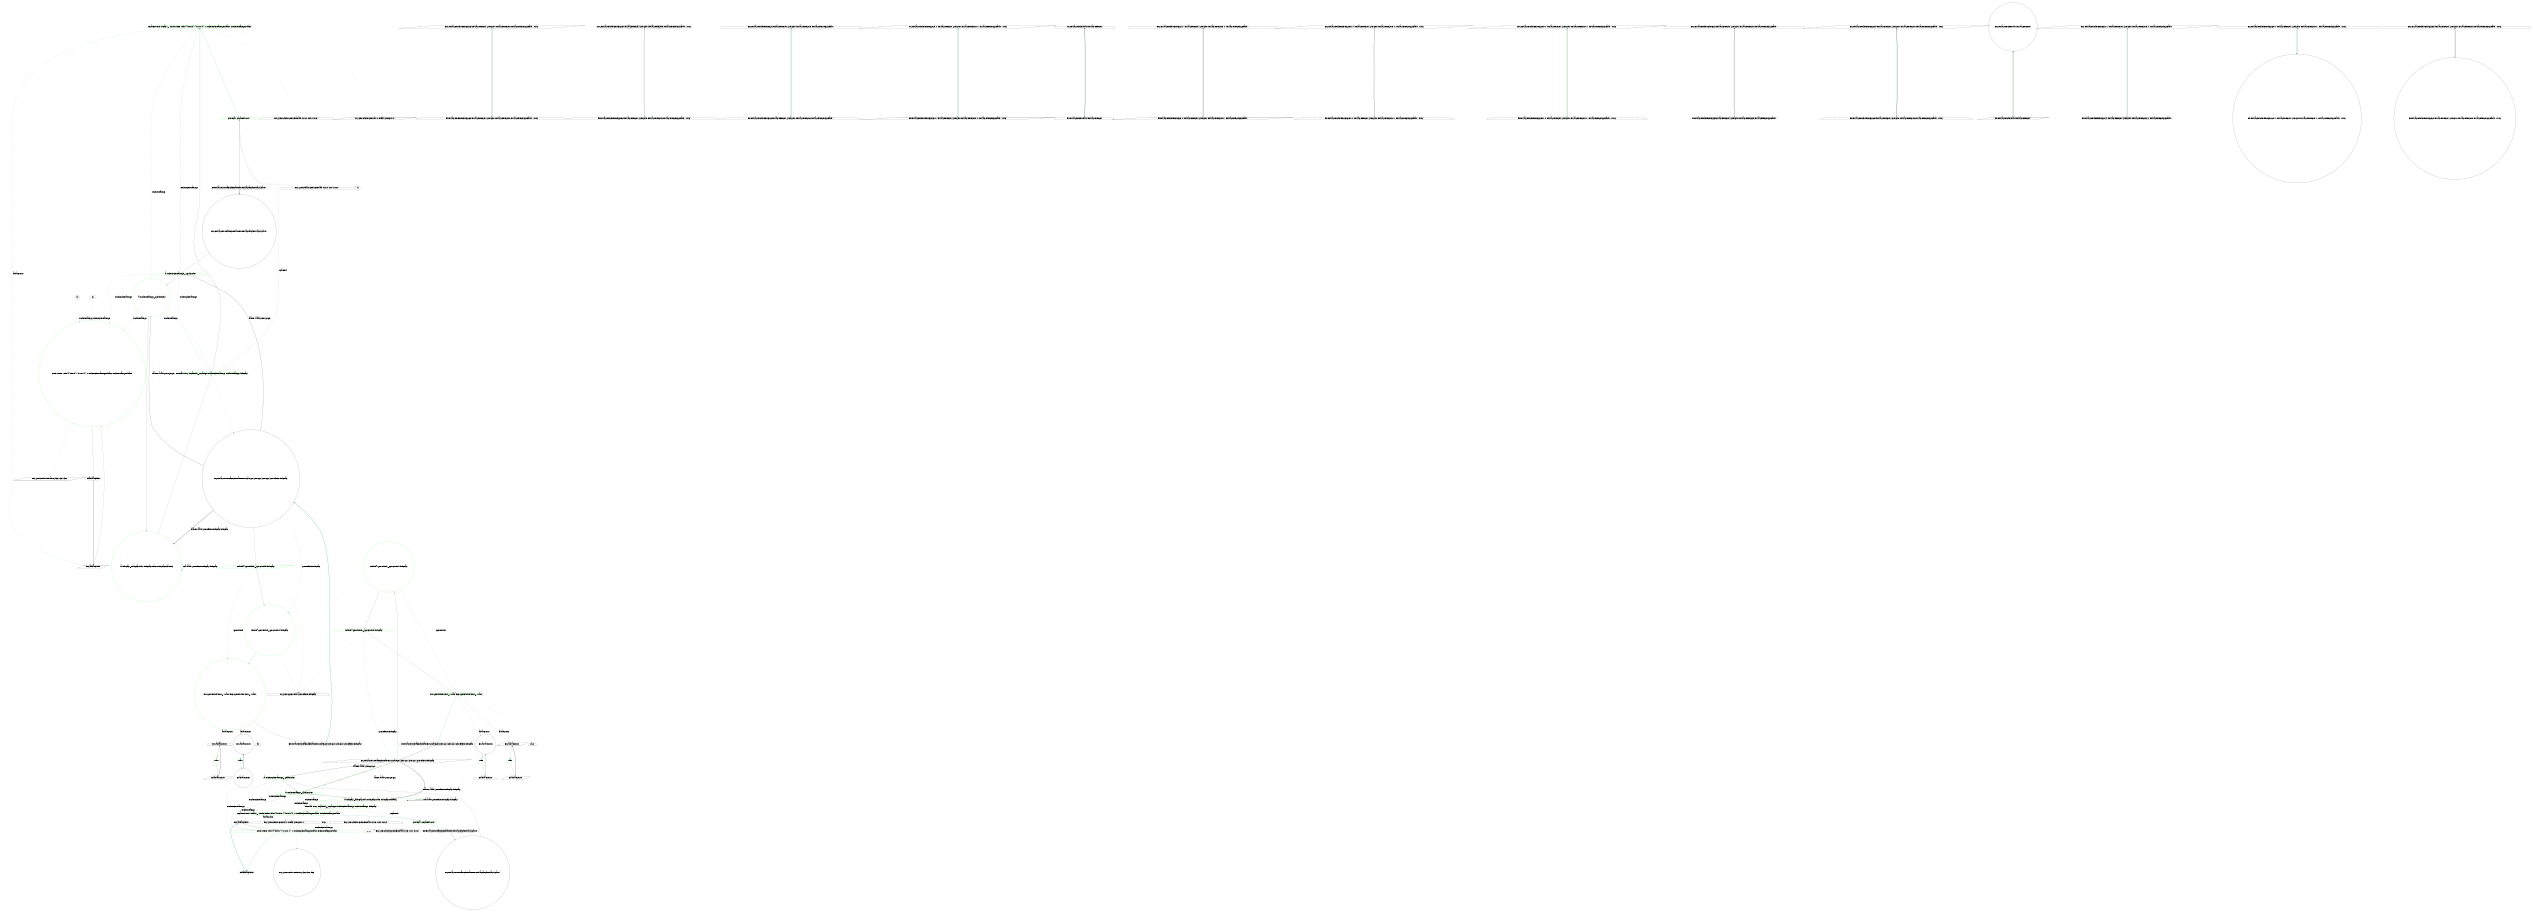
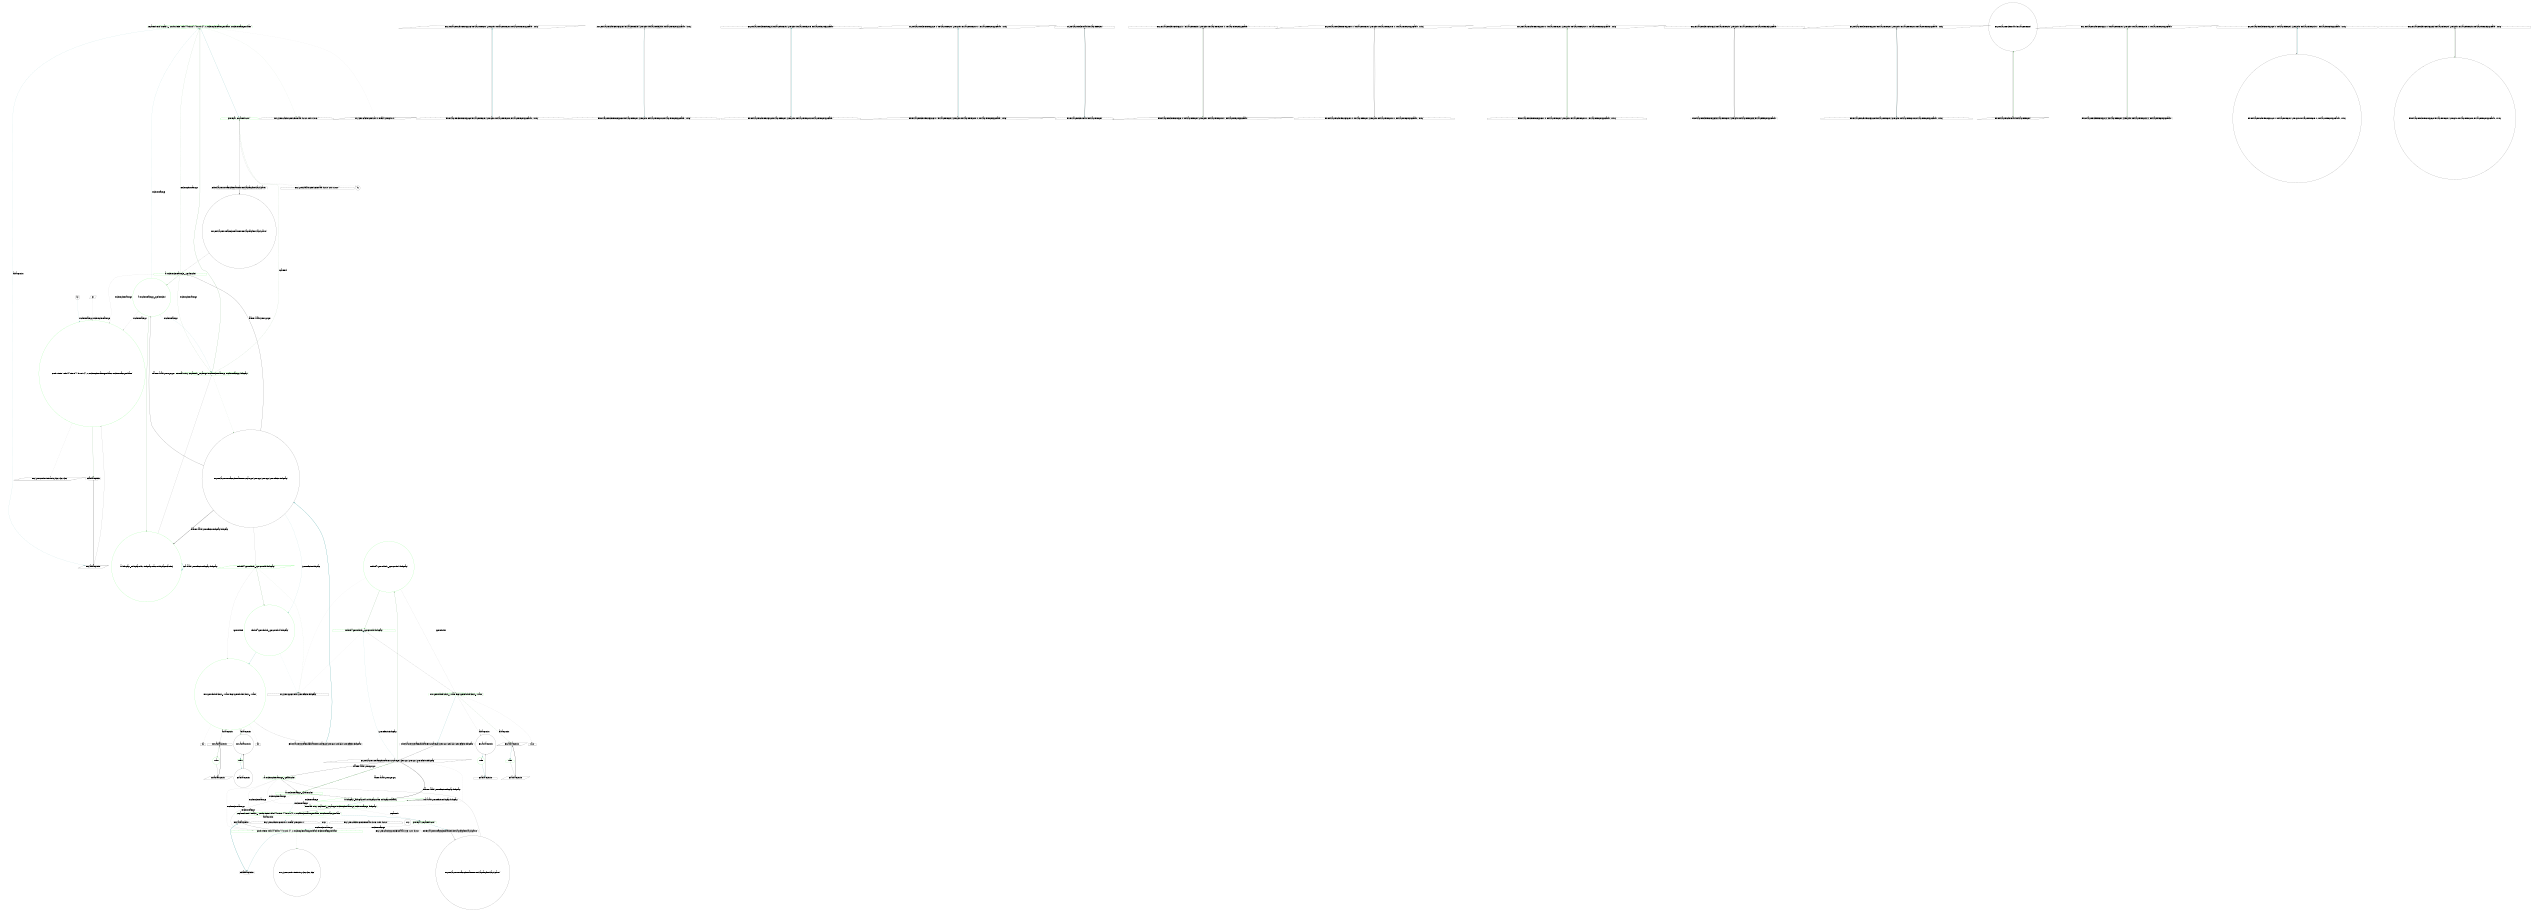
none -> (203, 744)
none -> (408, 823)
(369, 831) -> none
